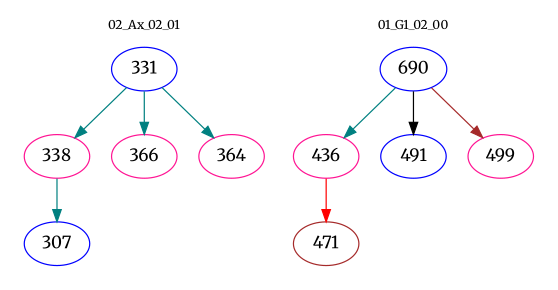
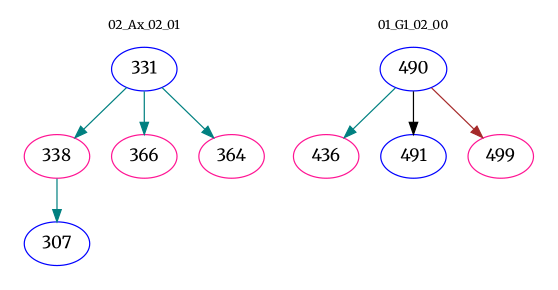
(413, 69) -> (413, 69)
(326, 244) -> none
